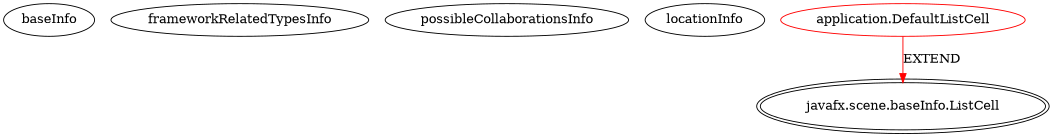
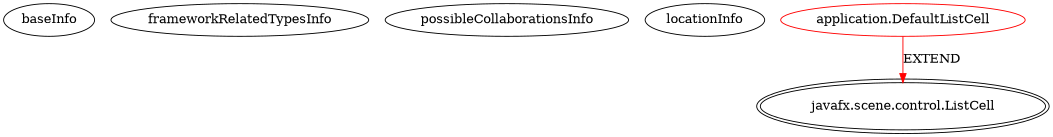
(903, 106) -> (903, 106)
